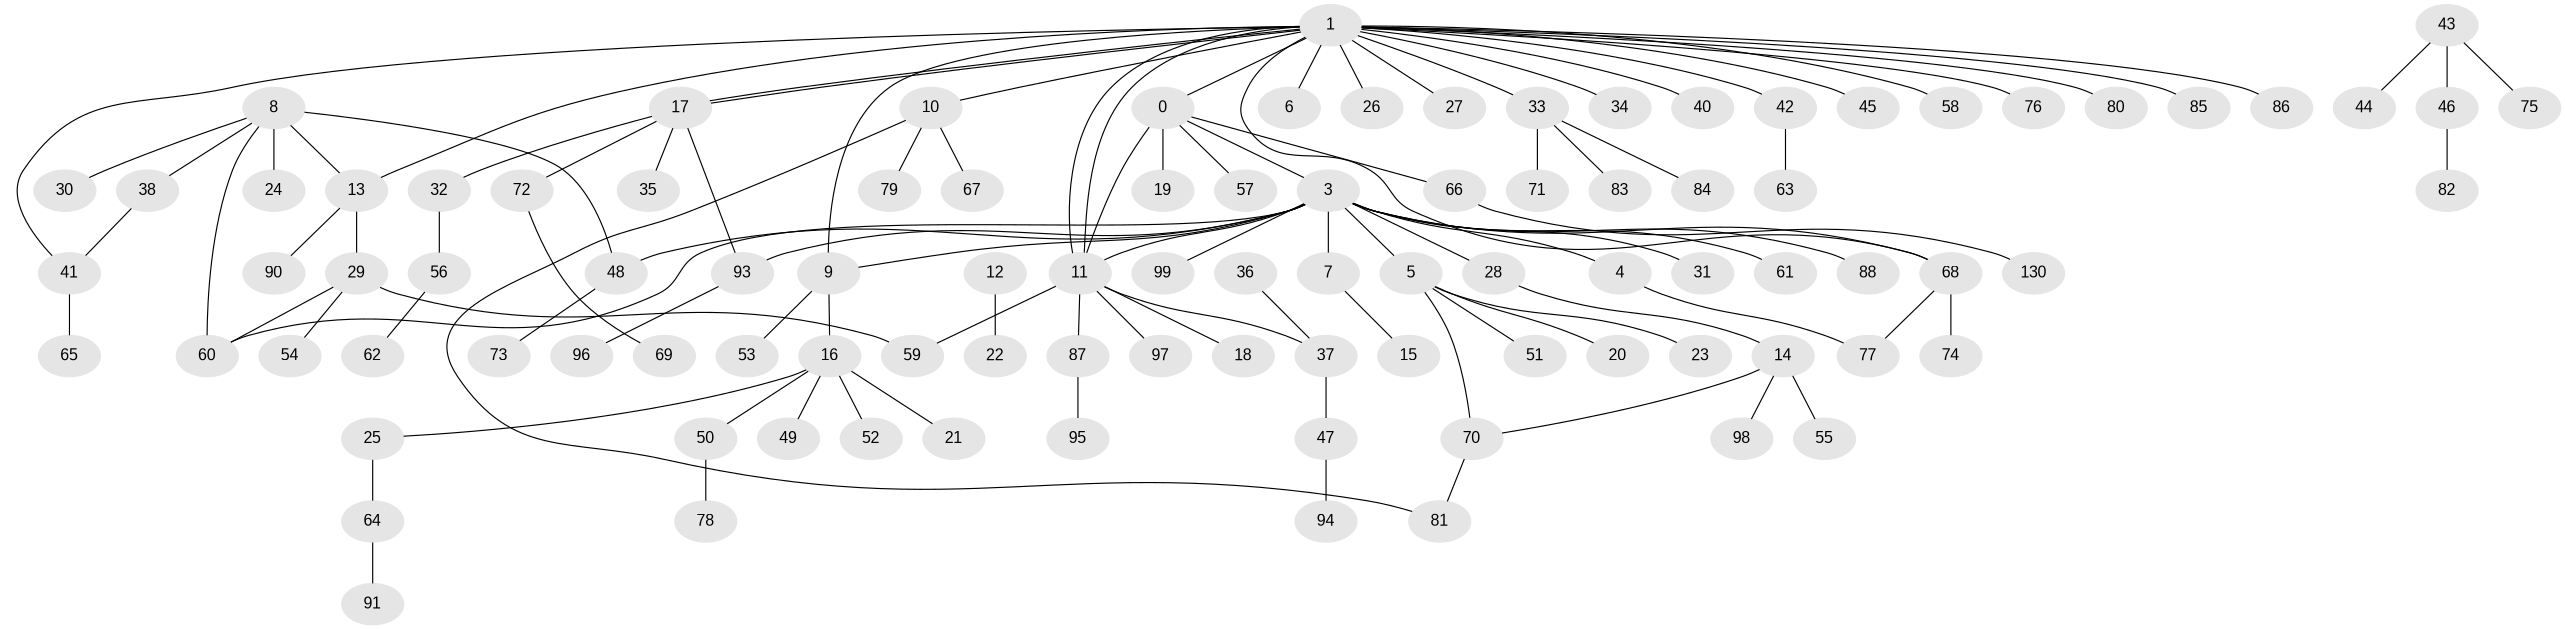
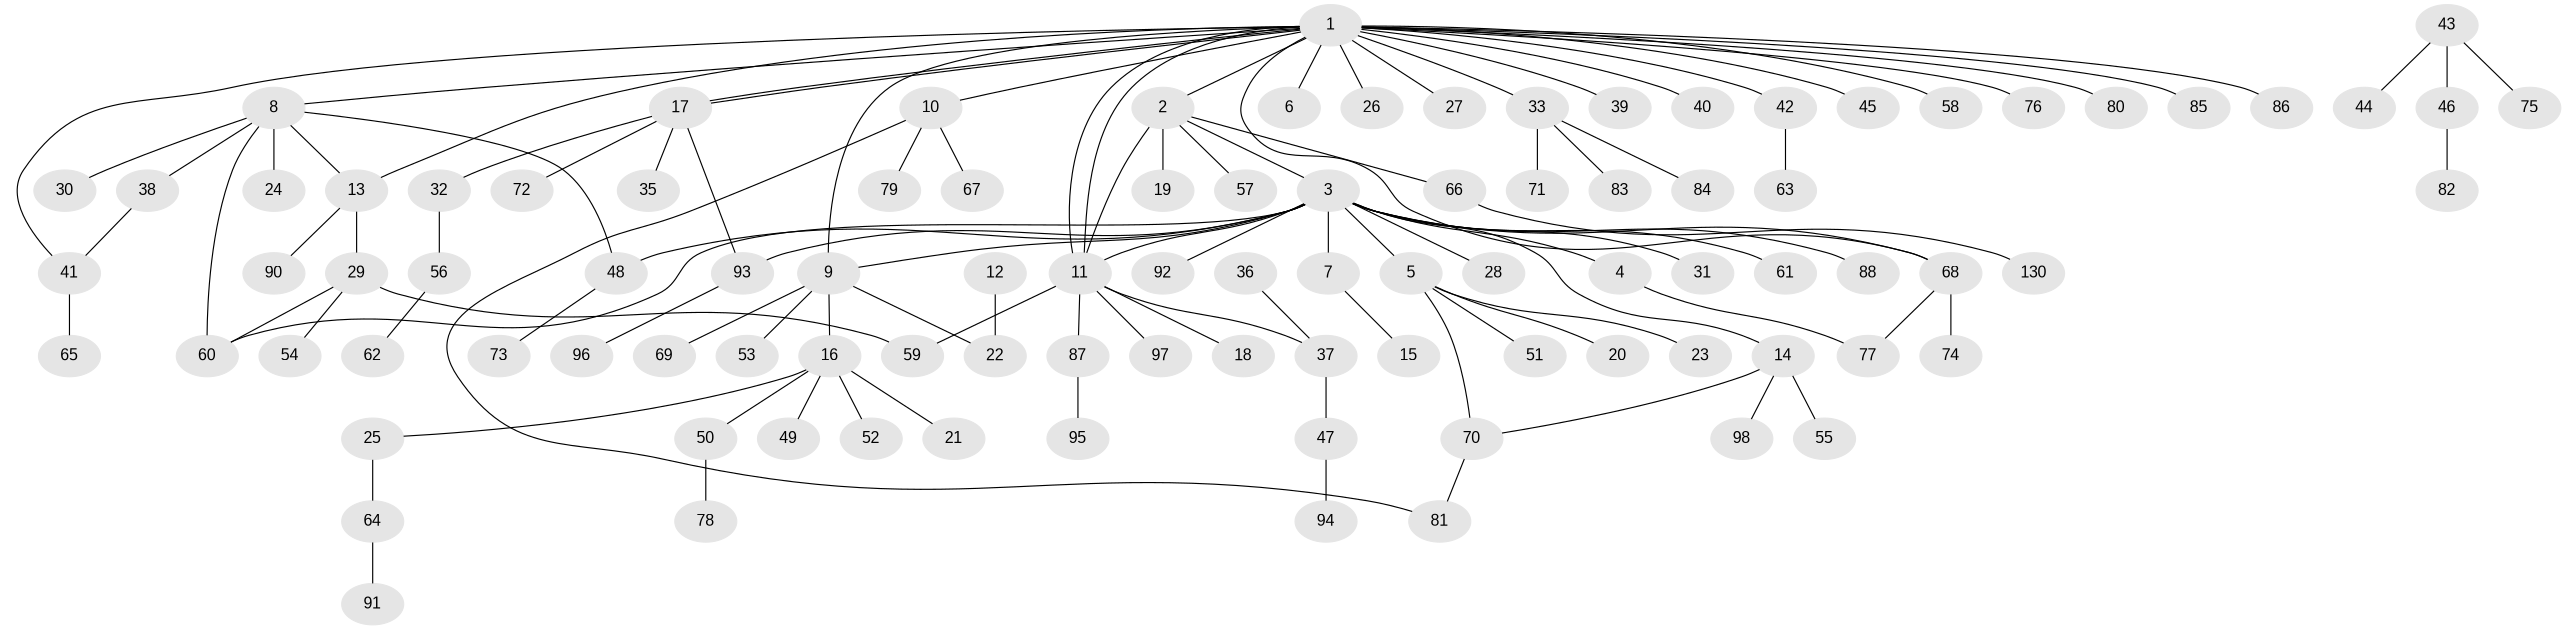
none -> (902, 56)
(1163, 108) -> (1163, 108)
(1620, 108) -> (1620, 108)
(1163, 273) -> (1163, 273)
(571, 289) -> (735, 320)
(1639, 314) -> (1557, 273)
none -> (912, 315)
